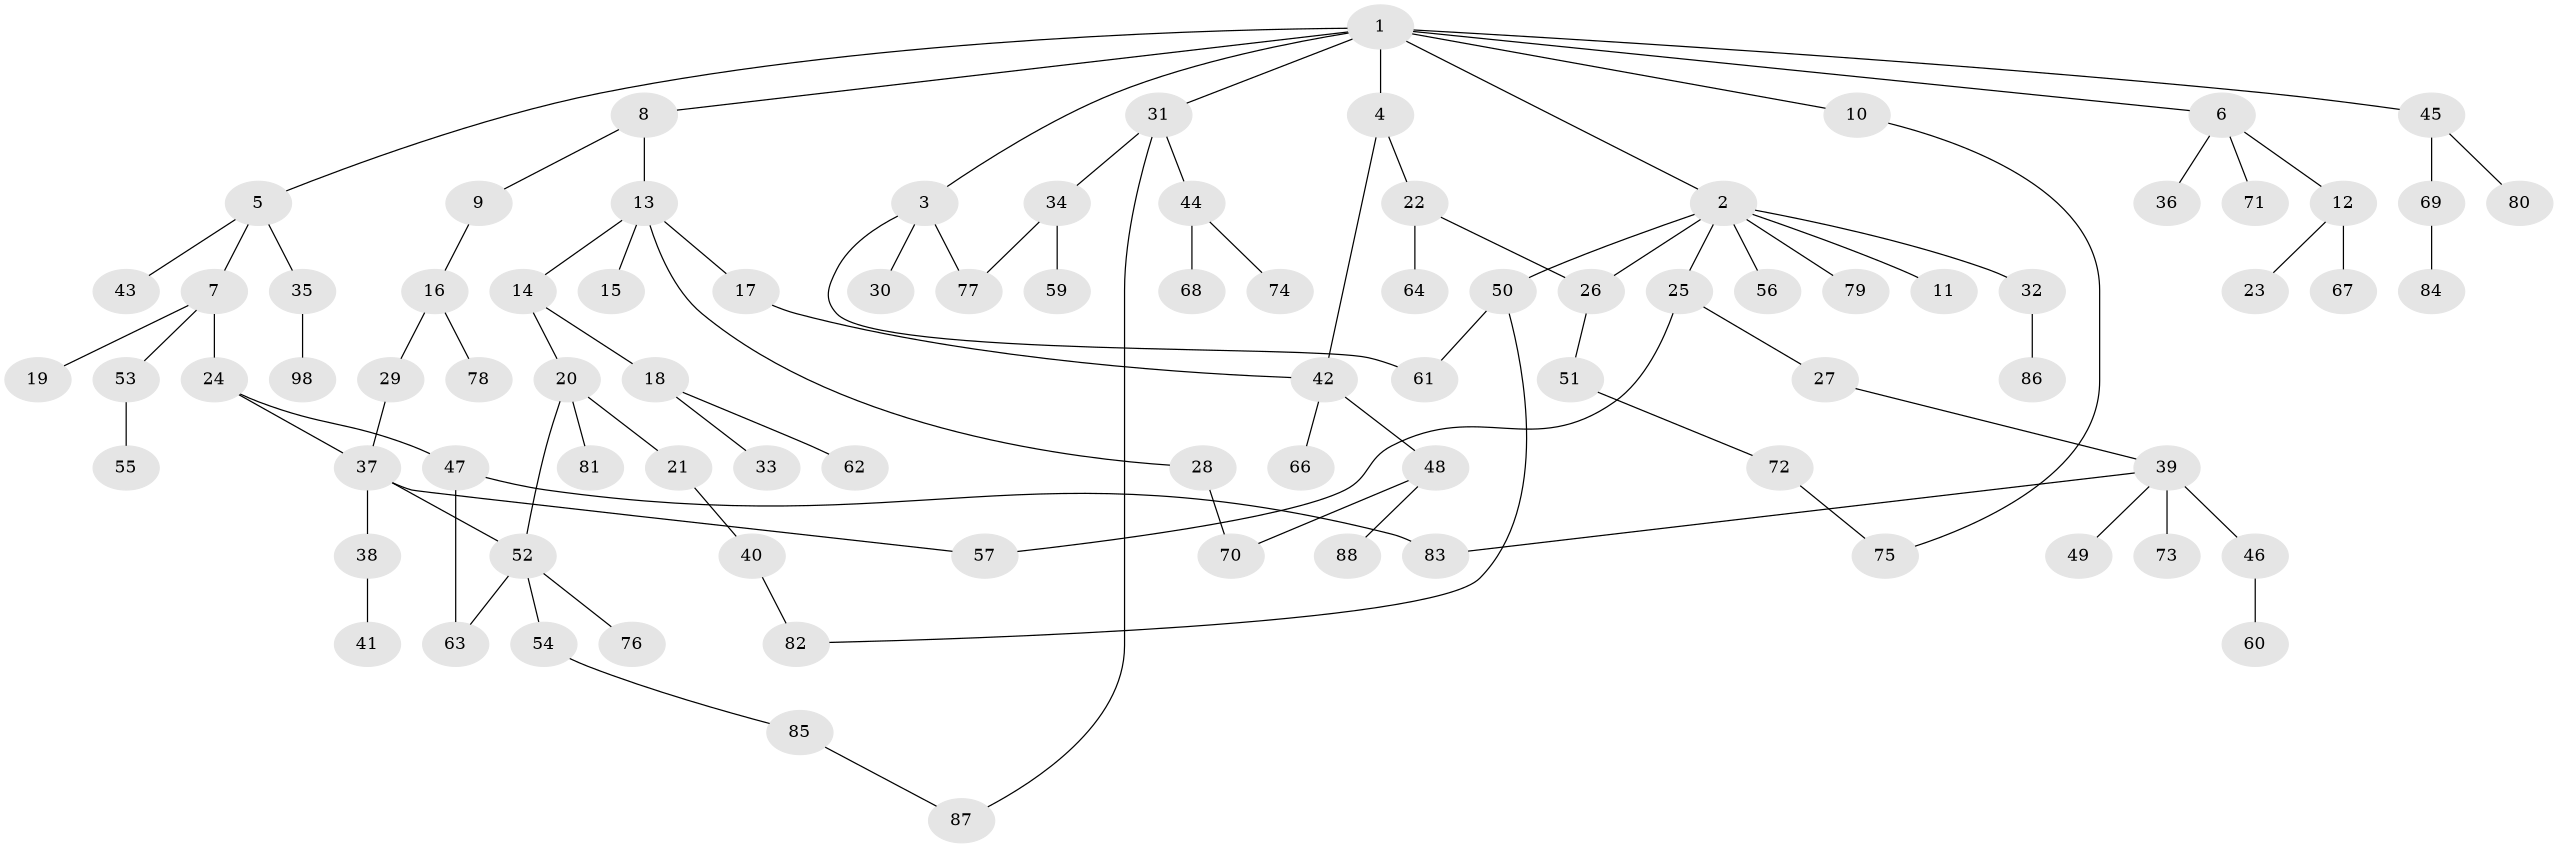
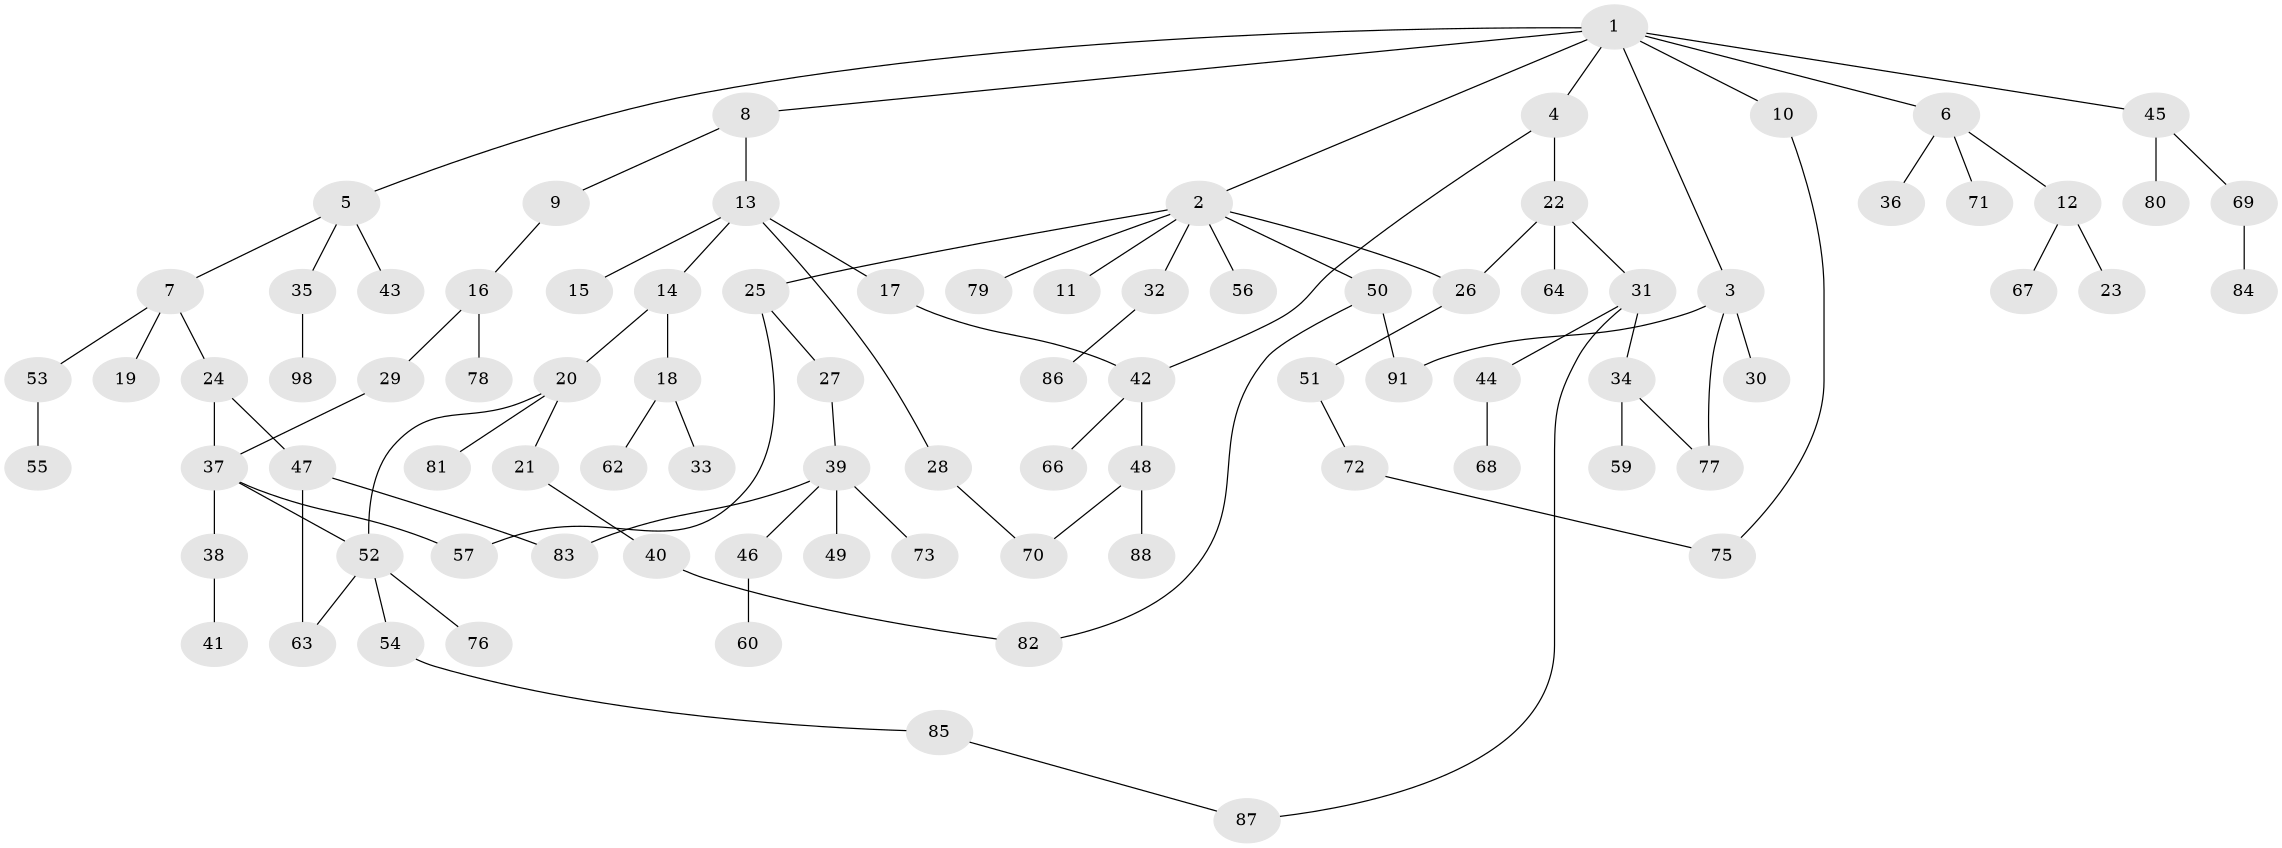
(1270, 71) -> (1598, 247)
(1280, 292) -> none
(1425, 380) -> (1399, 380)
